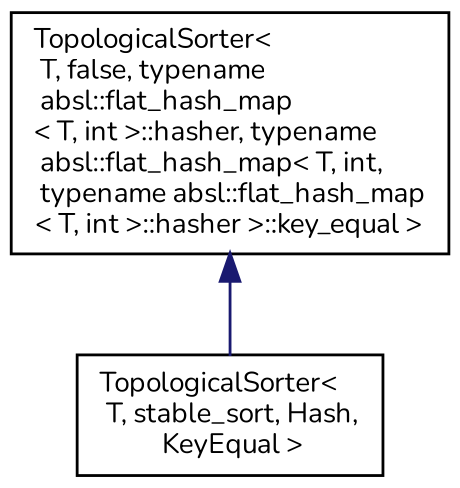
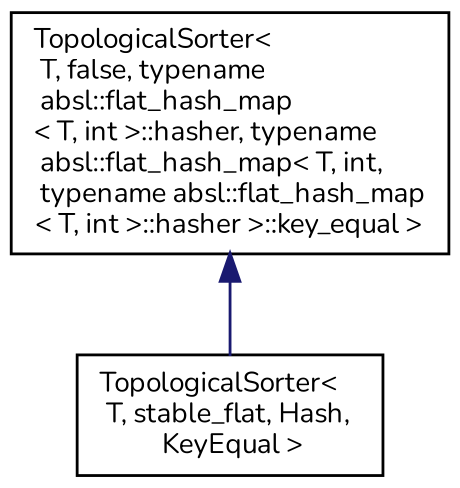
(230, 415) -> (230, 415)
